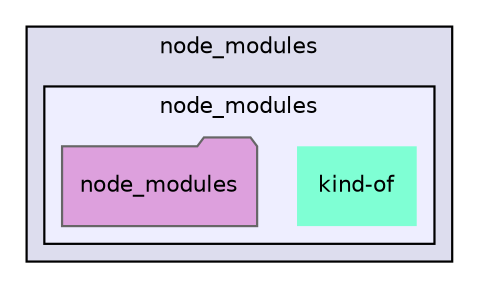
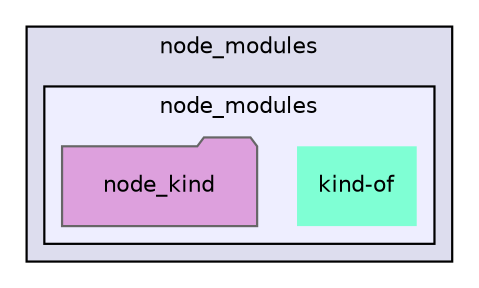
(160, 186) -> (160, 186)
